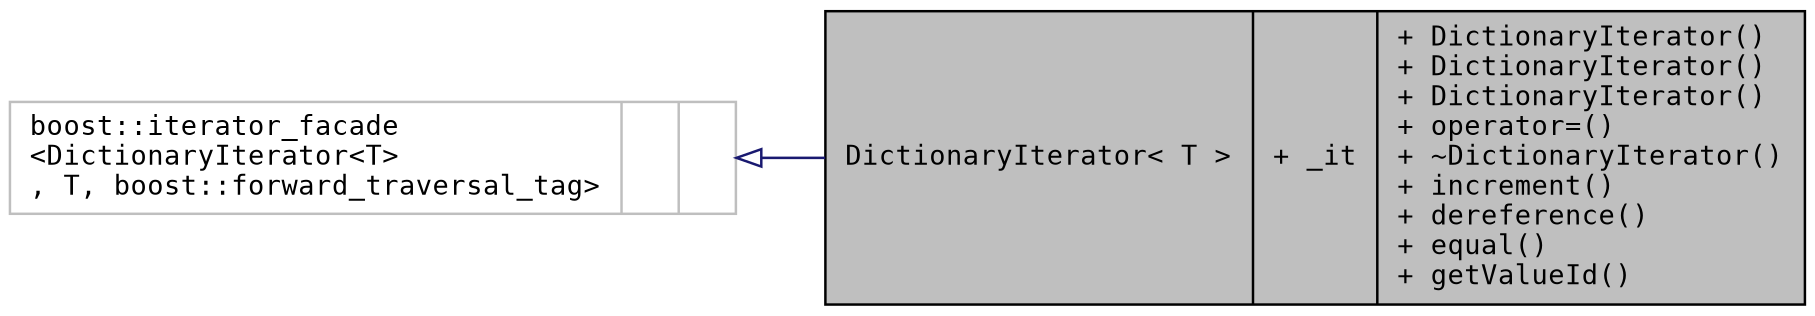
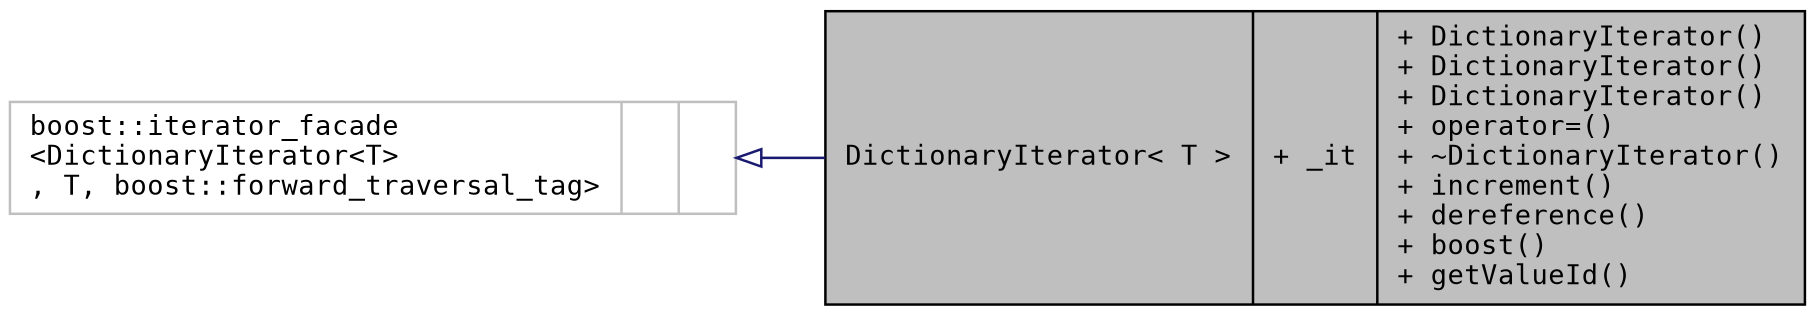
(1473, 246) -> (1473, 246)
